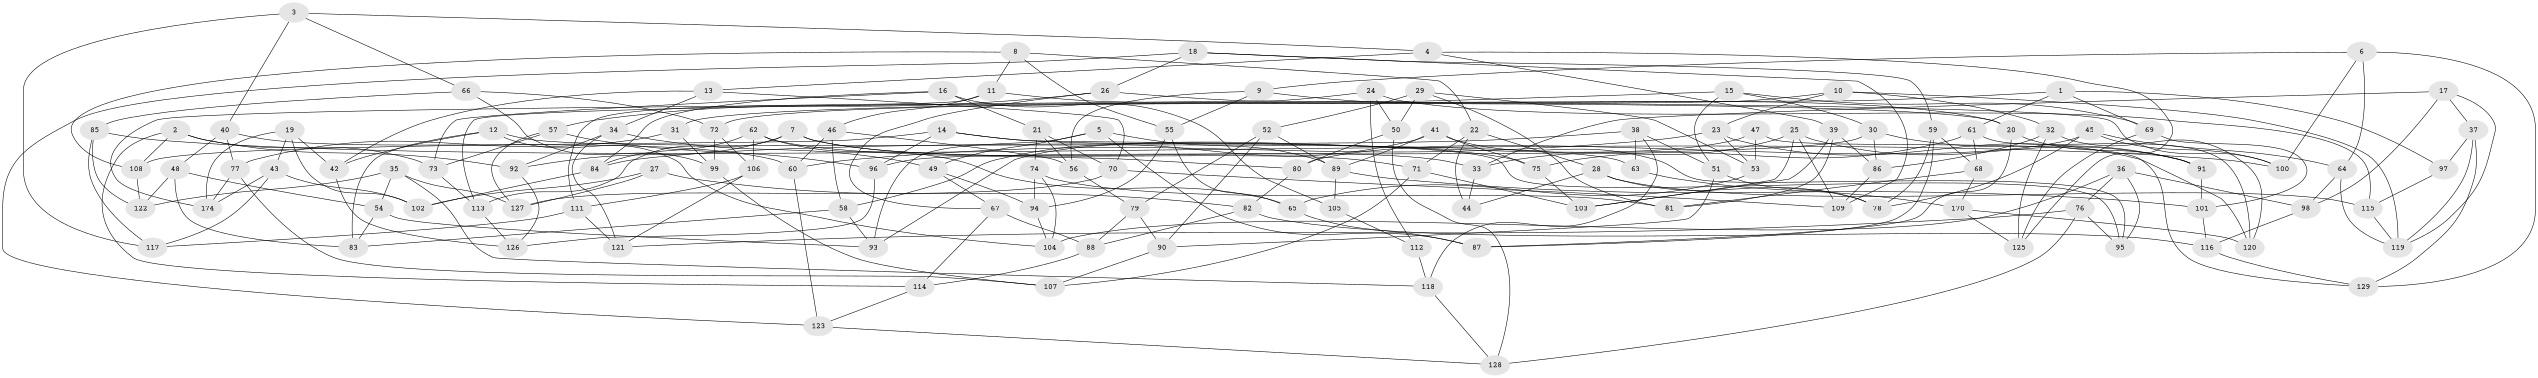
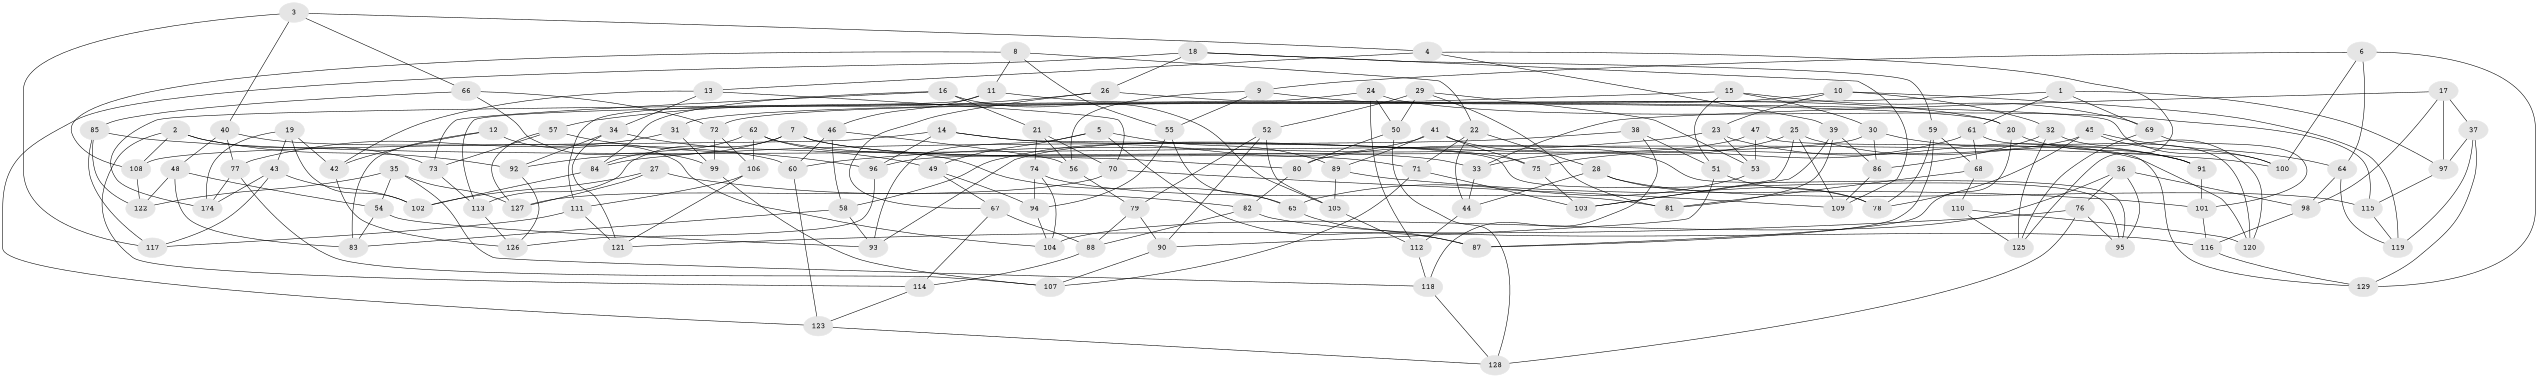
(1301, 150) -> (1275, 176)
(1636, 169) -> none
(2483, 175) -> (2443, 130)
(1958, 209) -> (1958, 209)
none -> (1442, 228)
